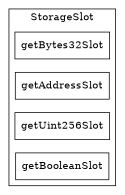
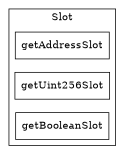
(62, 18) -> (62, 18)
(62, 45) -> none
